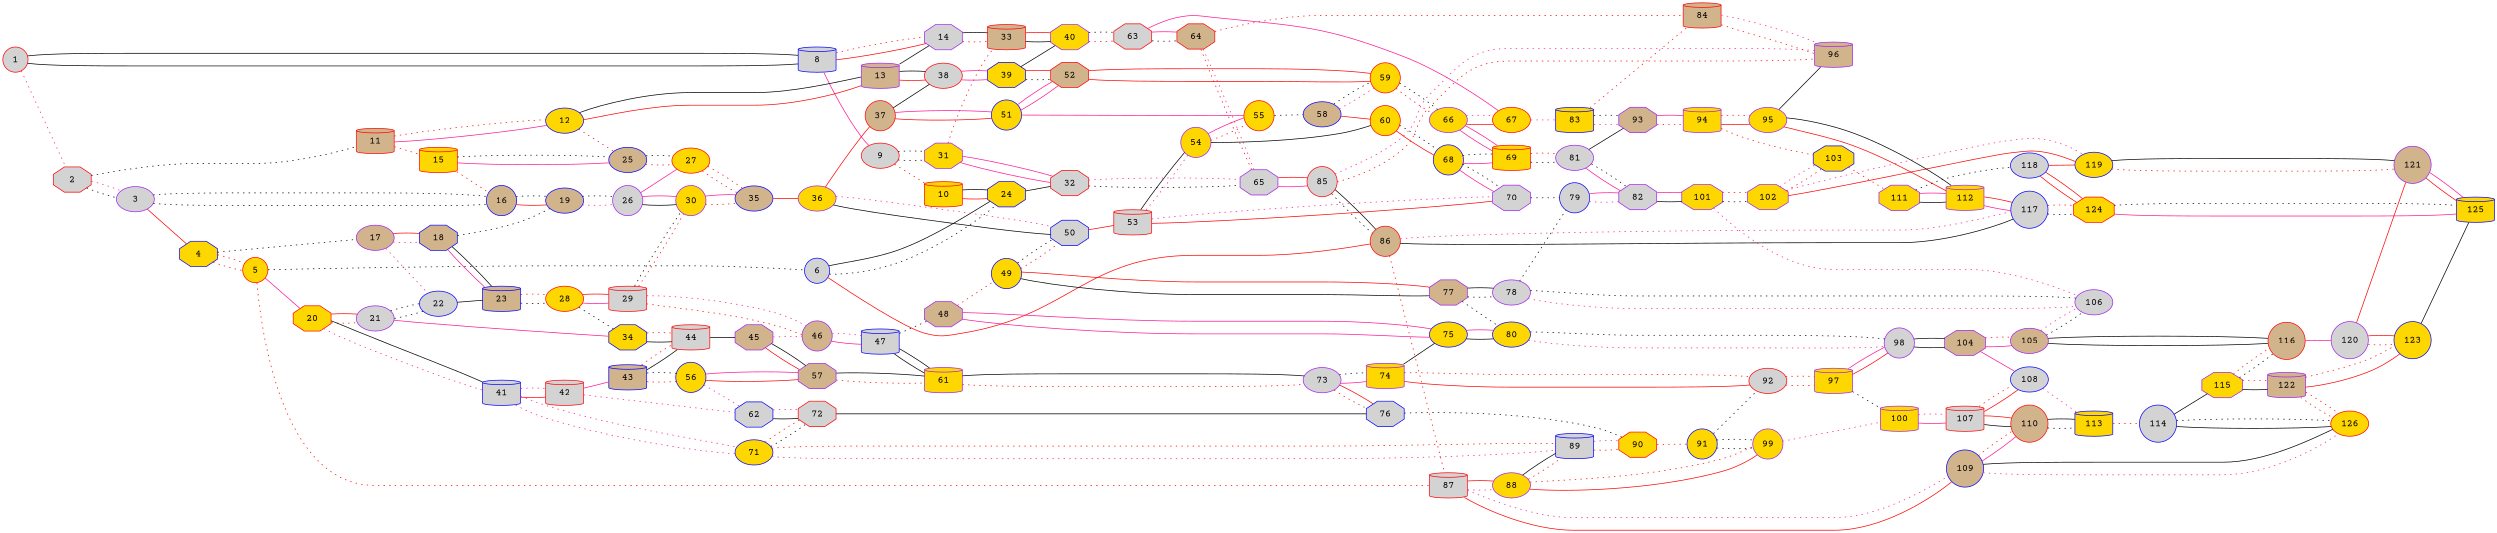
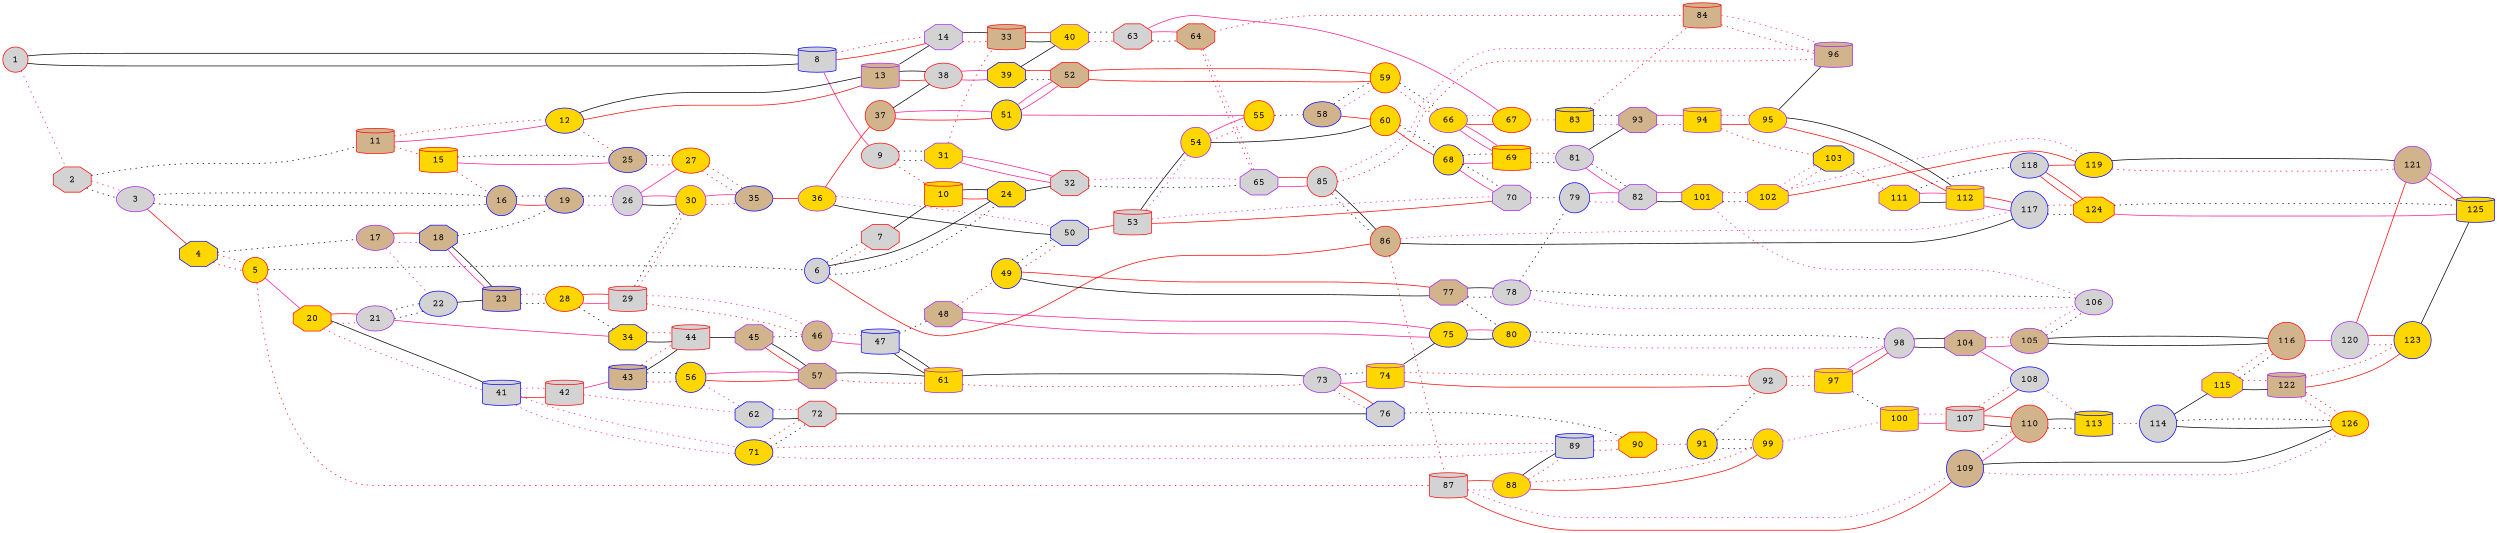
none -> (880, 237)
(788, 337) -> (788, 337)
